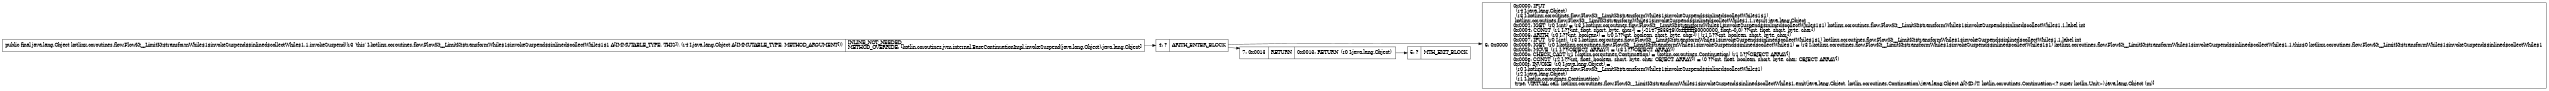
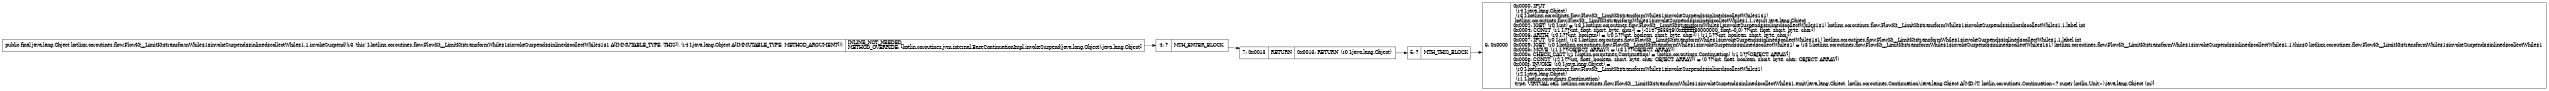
(1354, 44) -> (1475, 52)
(1199, 45) -> (1199, 45)
(1446, 53) -> (1446, 53)
